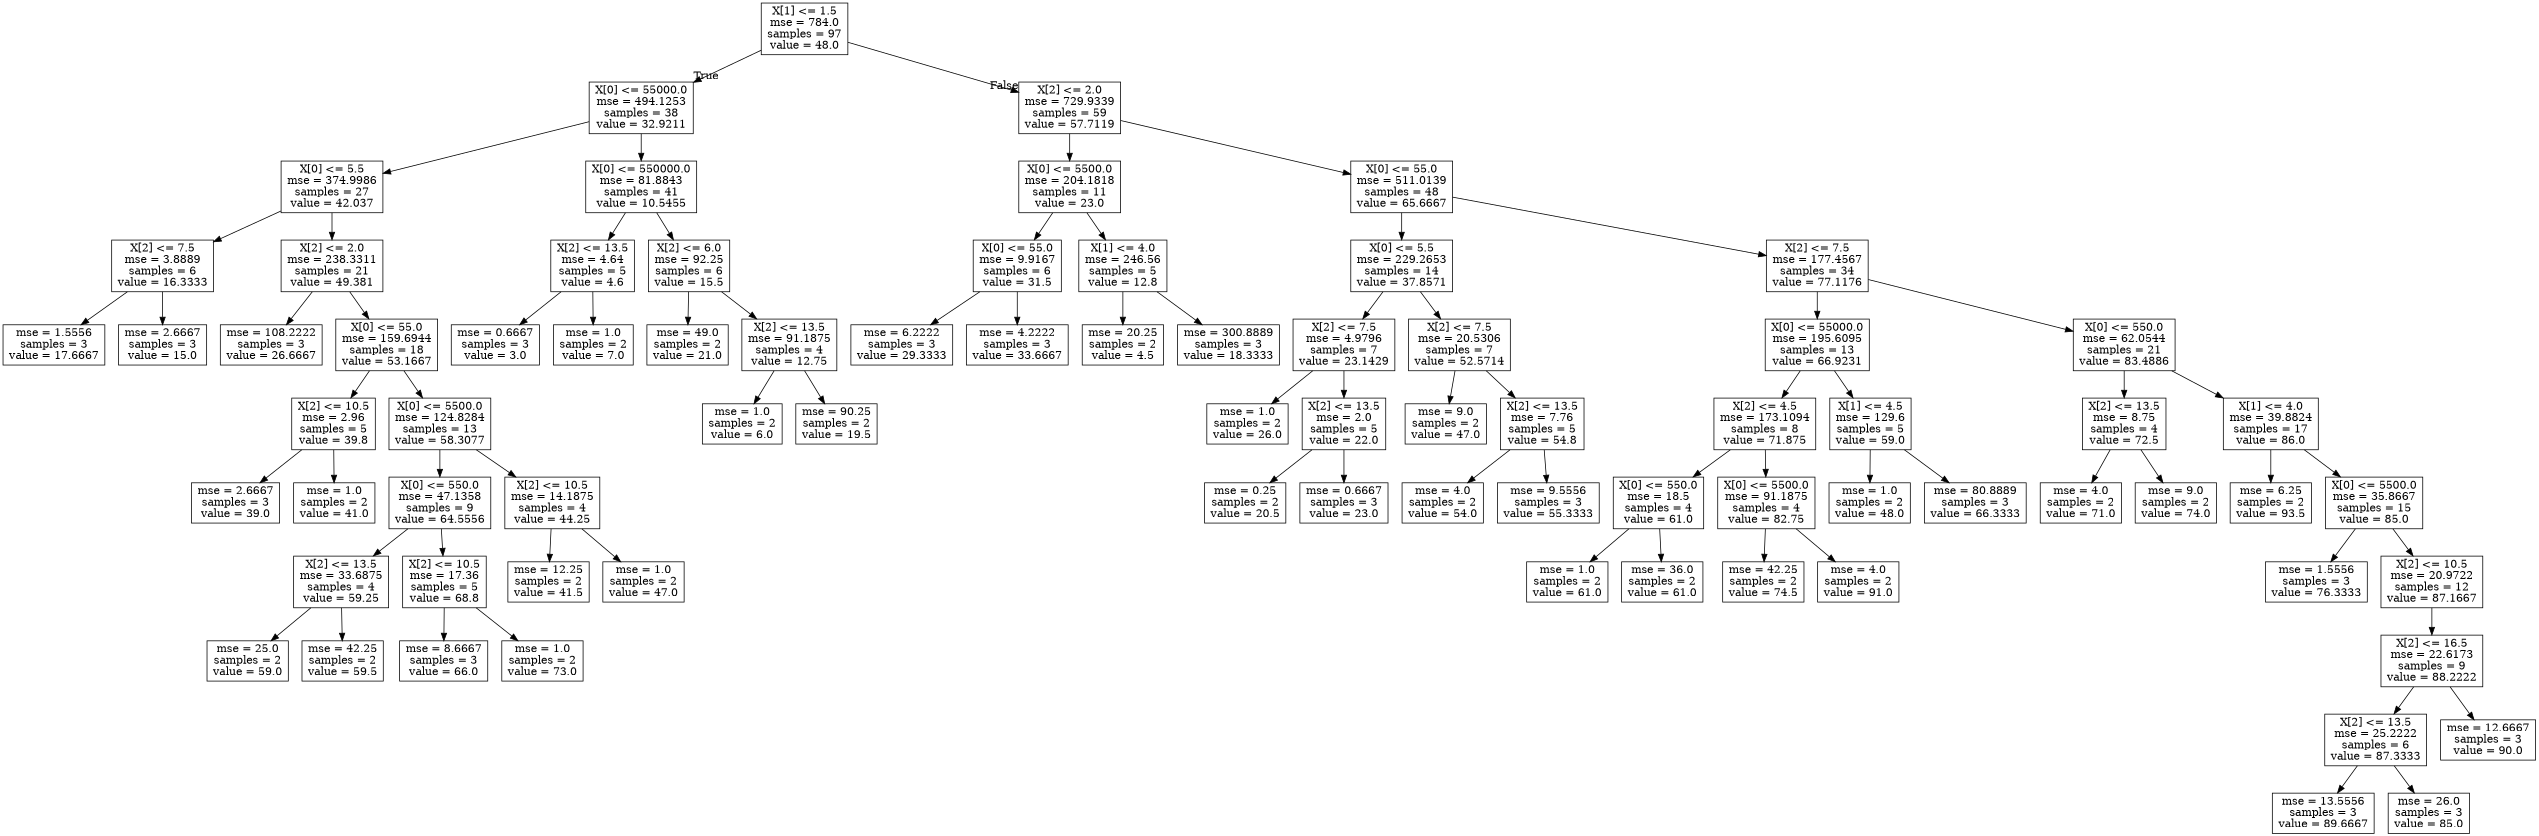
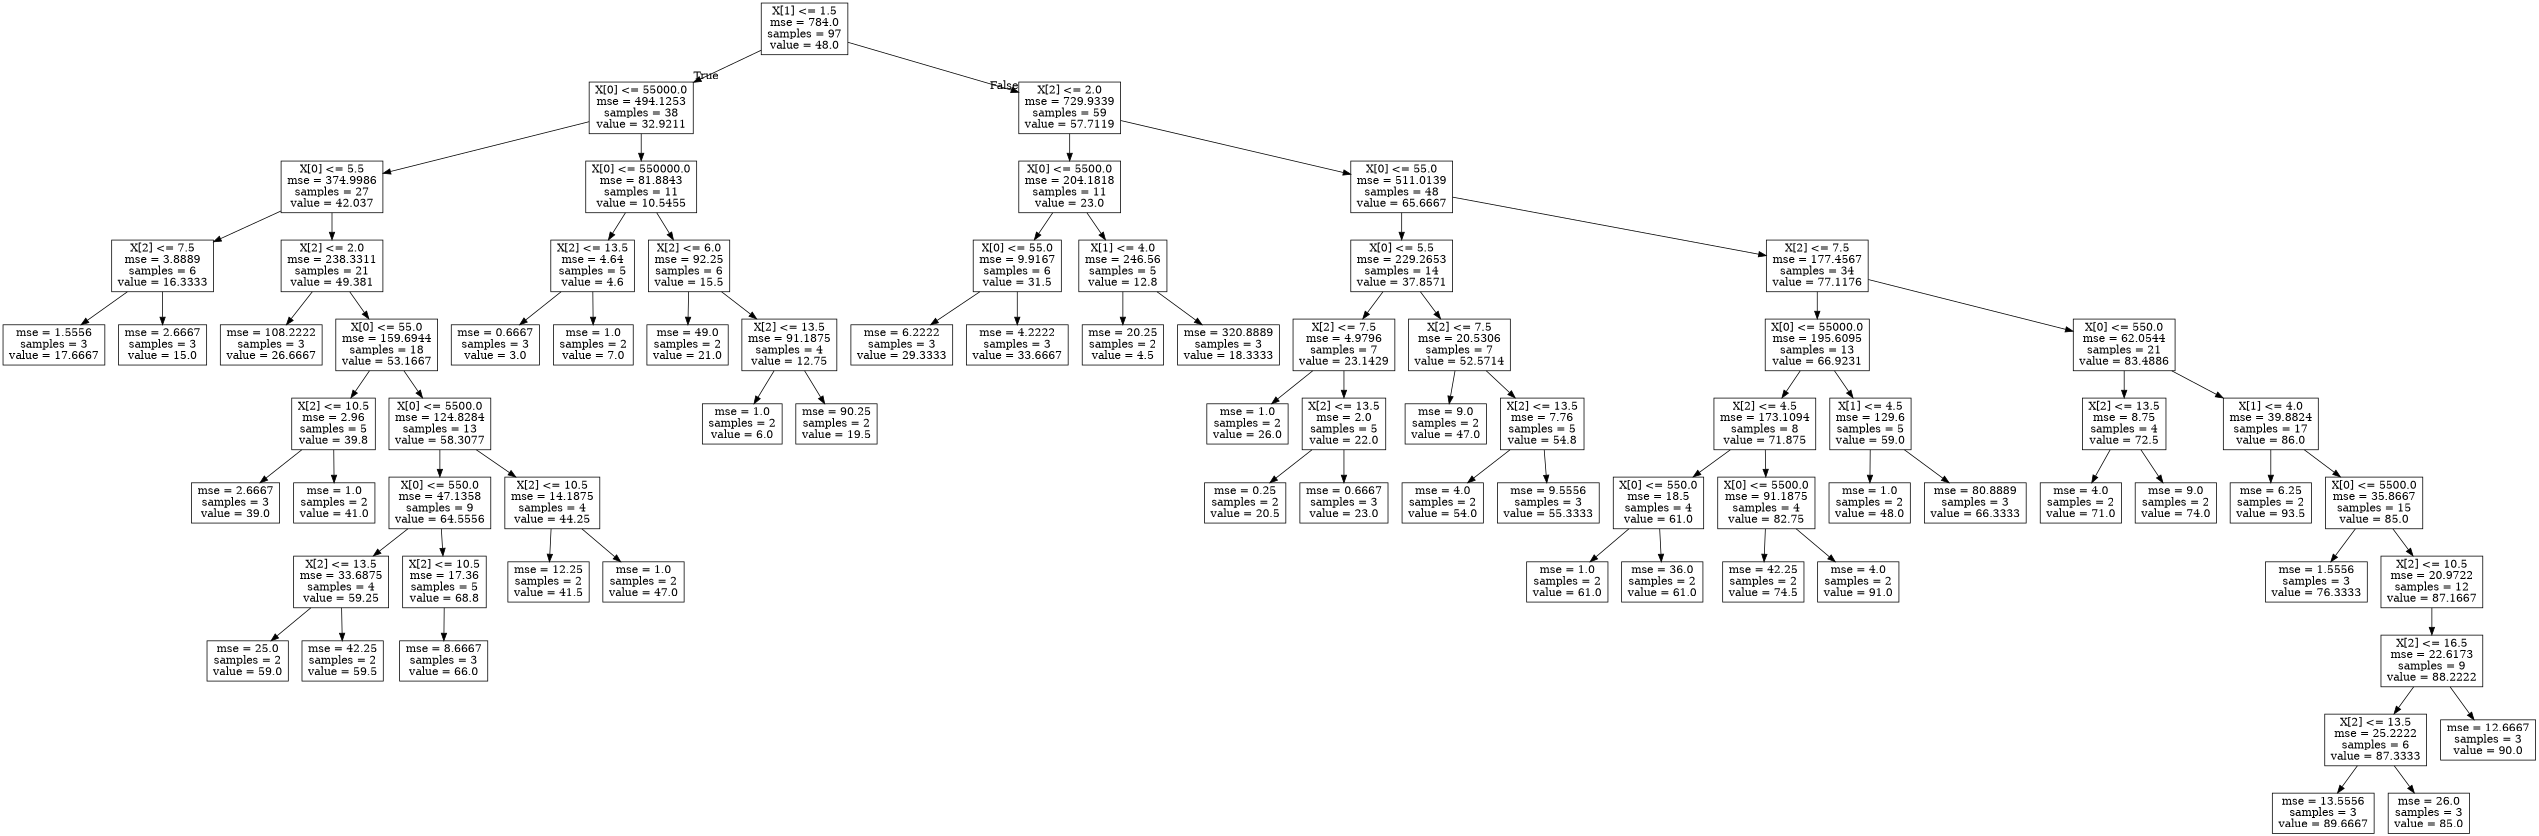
(641, 187) -> (641, 187)
(1228, 345) -> (1228, 345)
(542, 661) -> none
